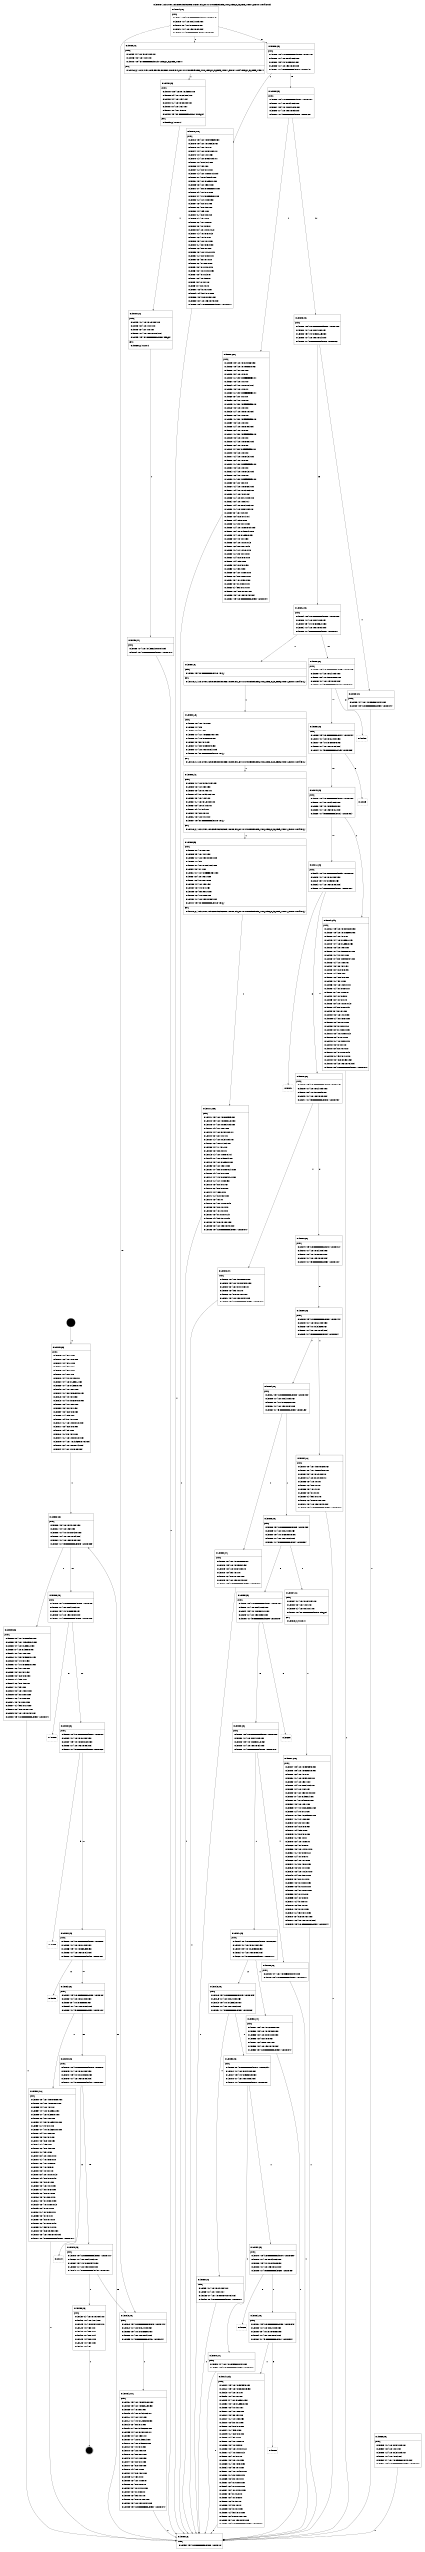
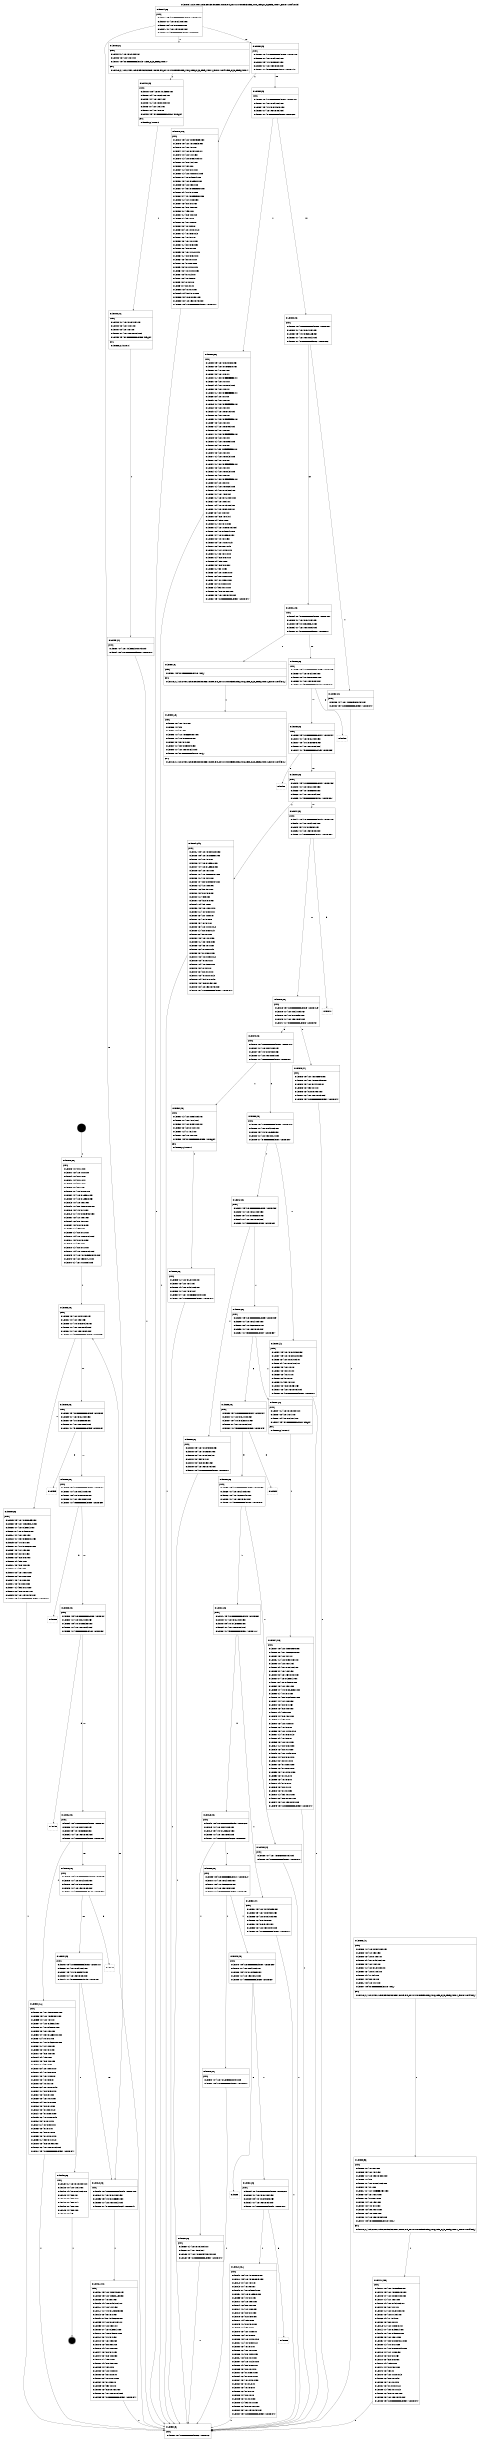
(245, 768) -> none
none -> (194, 1128)
